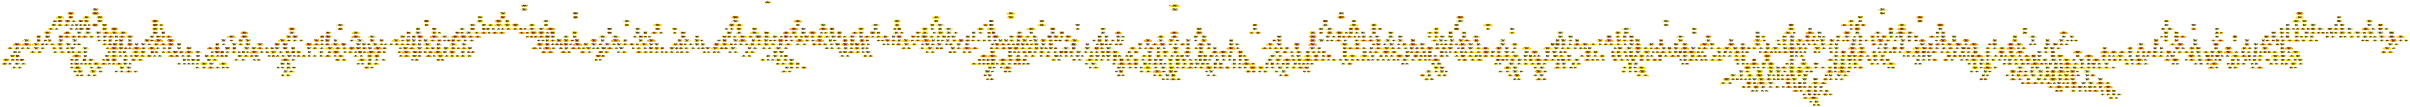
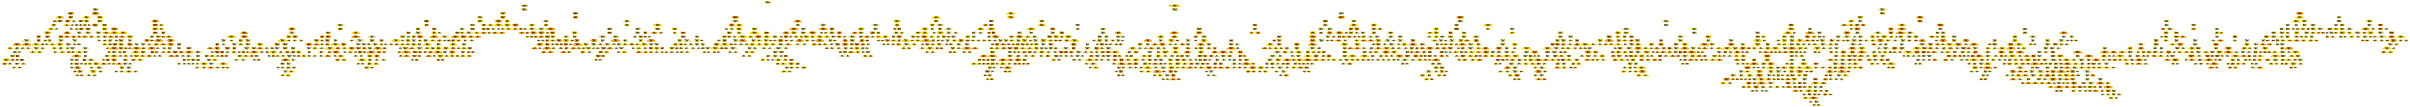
(60, 25) -> none
